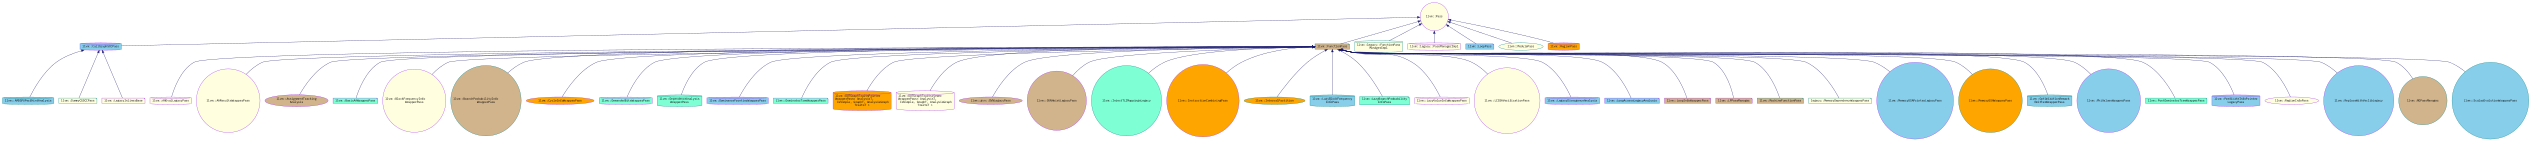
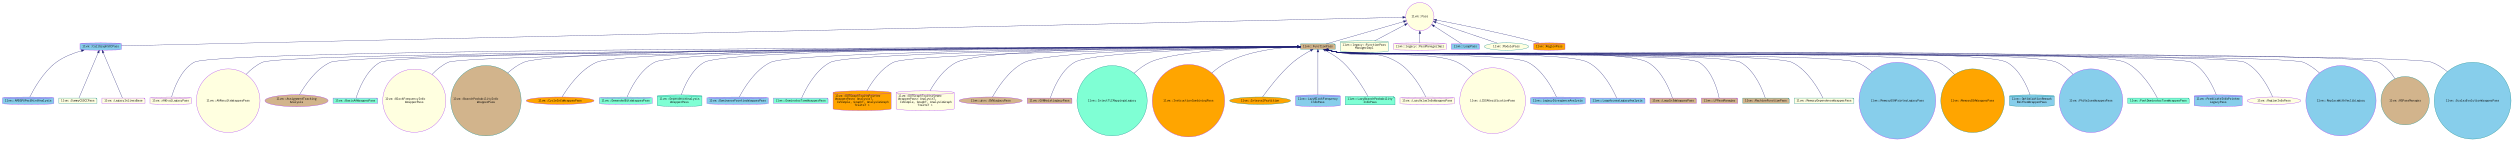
(28, 101) -> (28, 101)
(1057, 101) -> (1050, 101)
(1332, 101) -> (1318, 101)
(1840, 101) -> (1824, 101)
